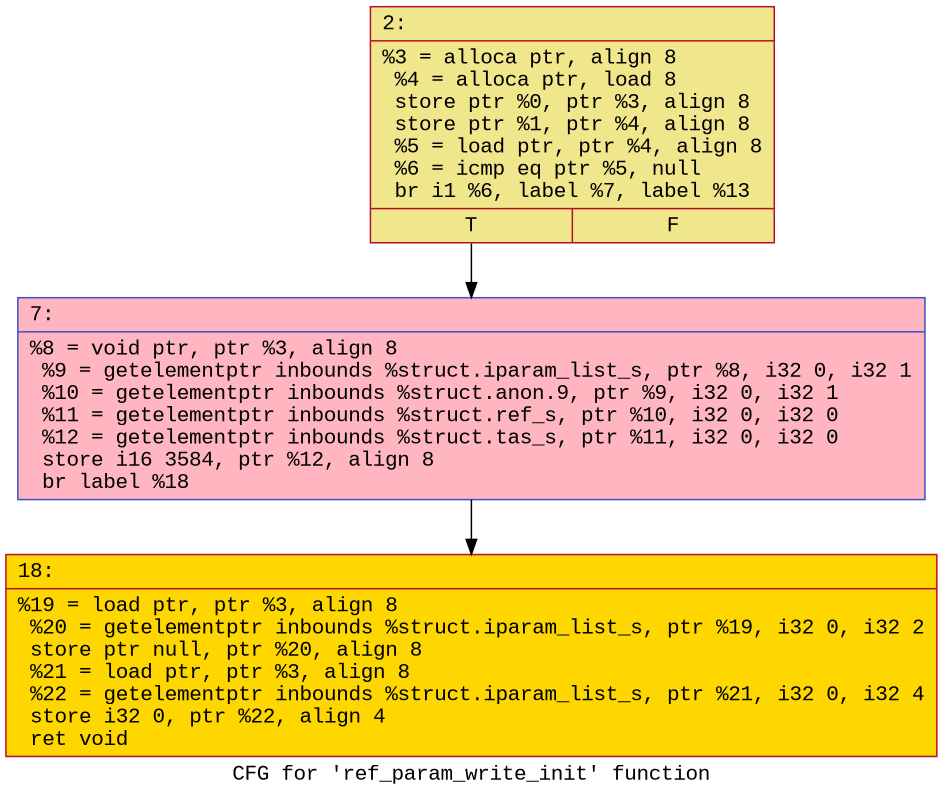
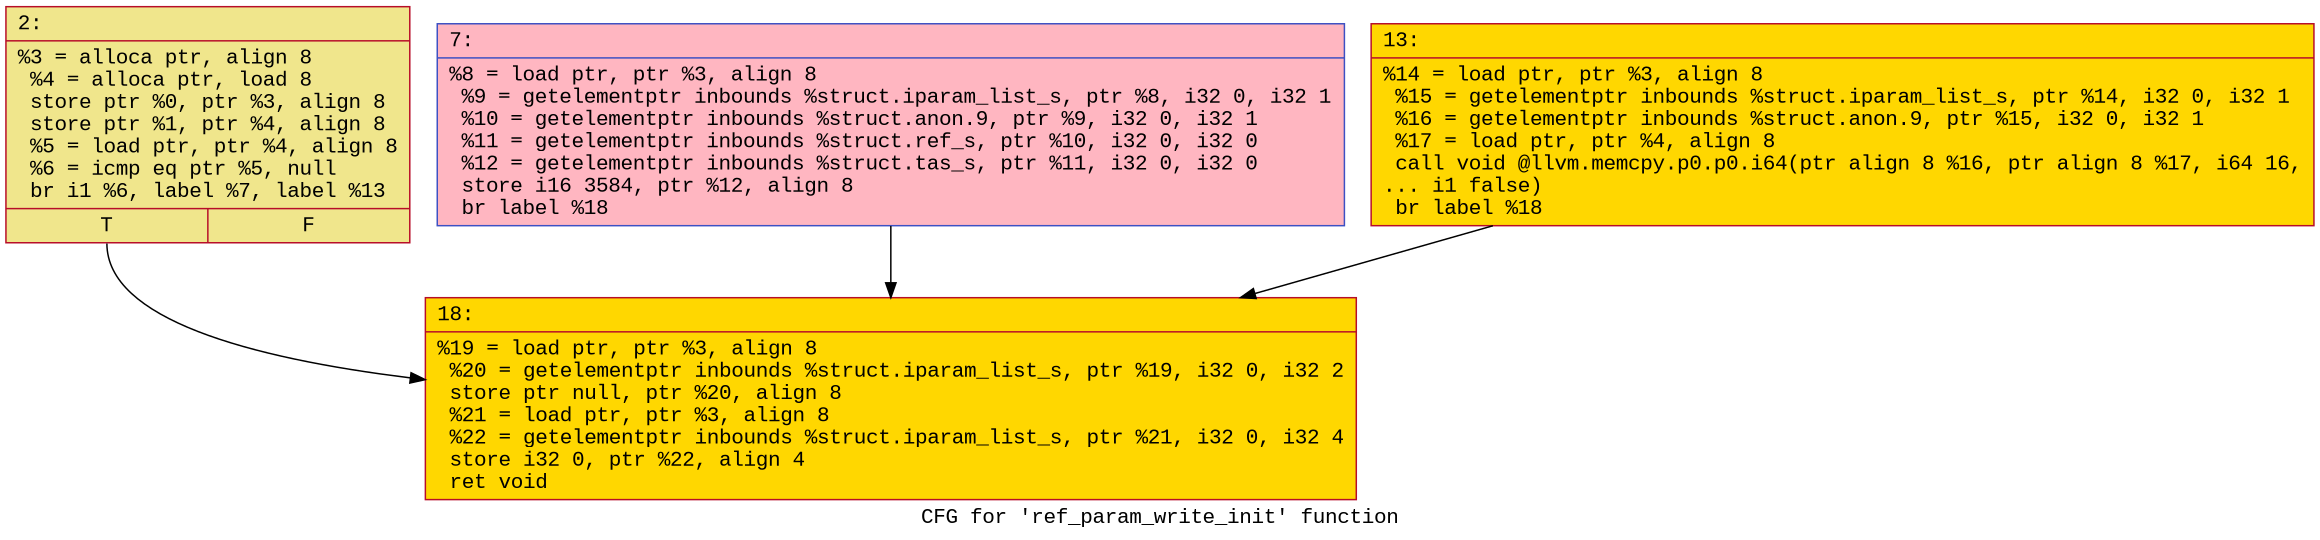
none -> (1843, 125)
(471, 263) -> (238, 345)
(214, 348) -> (633, 74)
